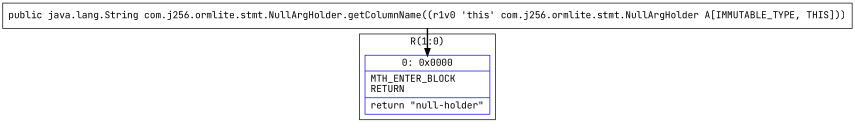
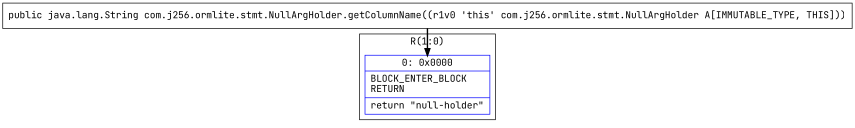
(413, 79) -> (419, 79)
